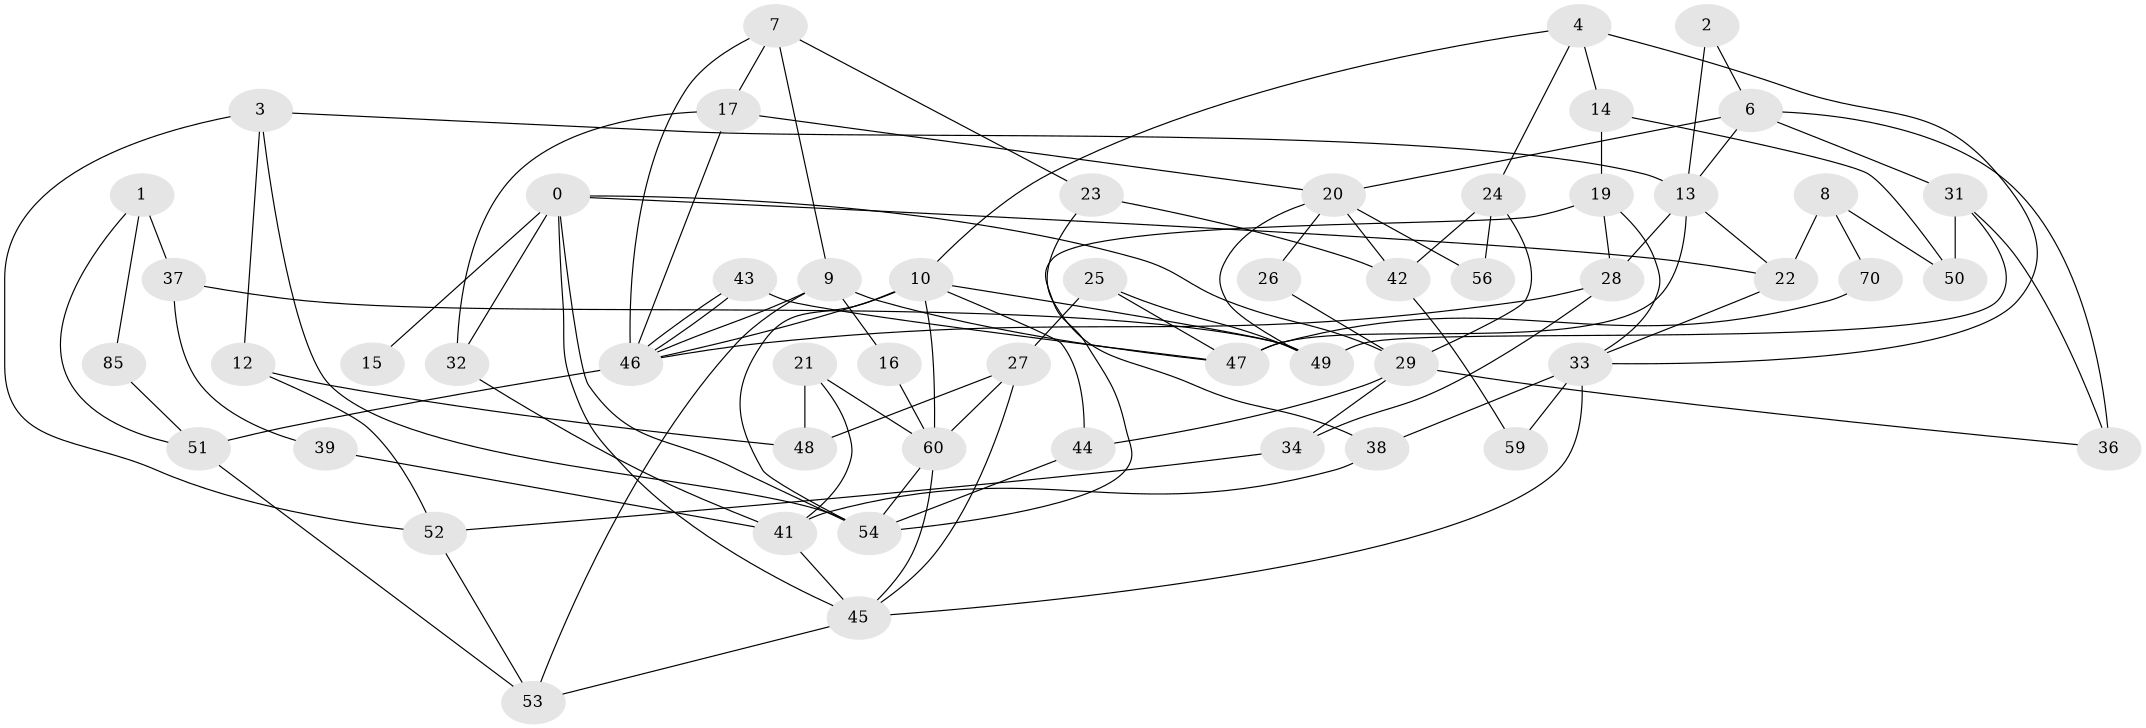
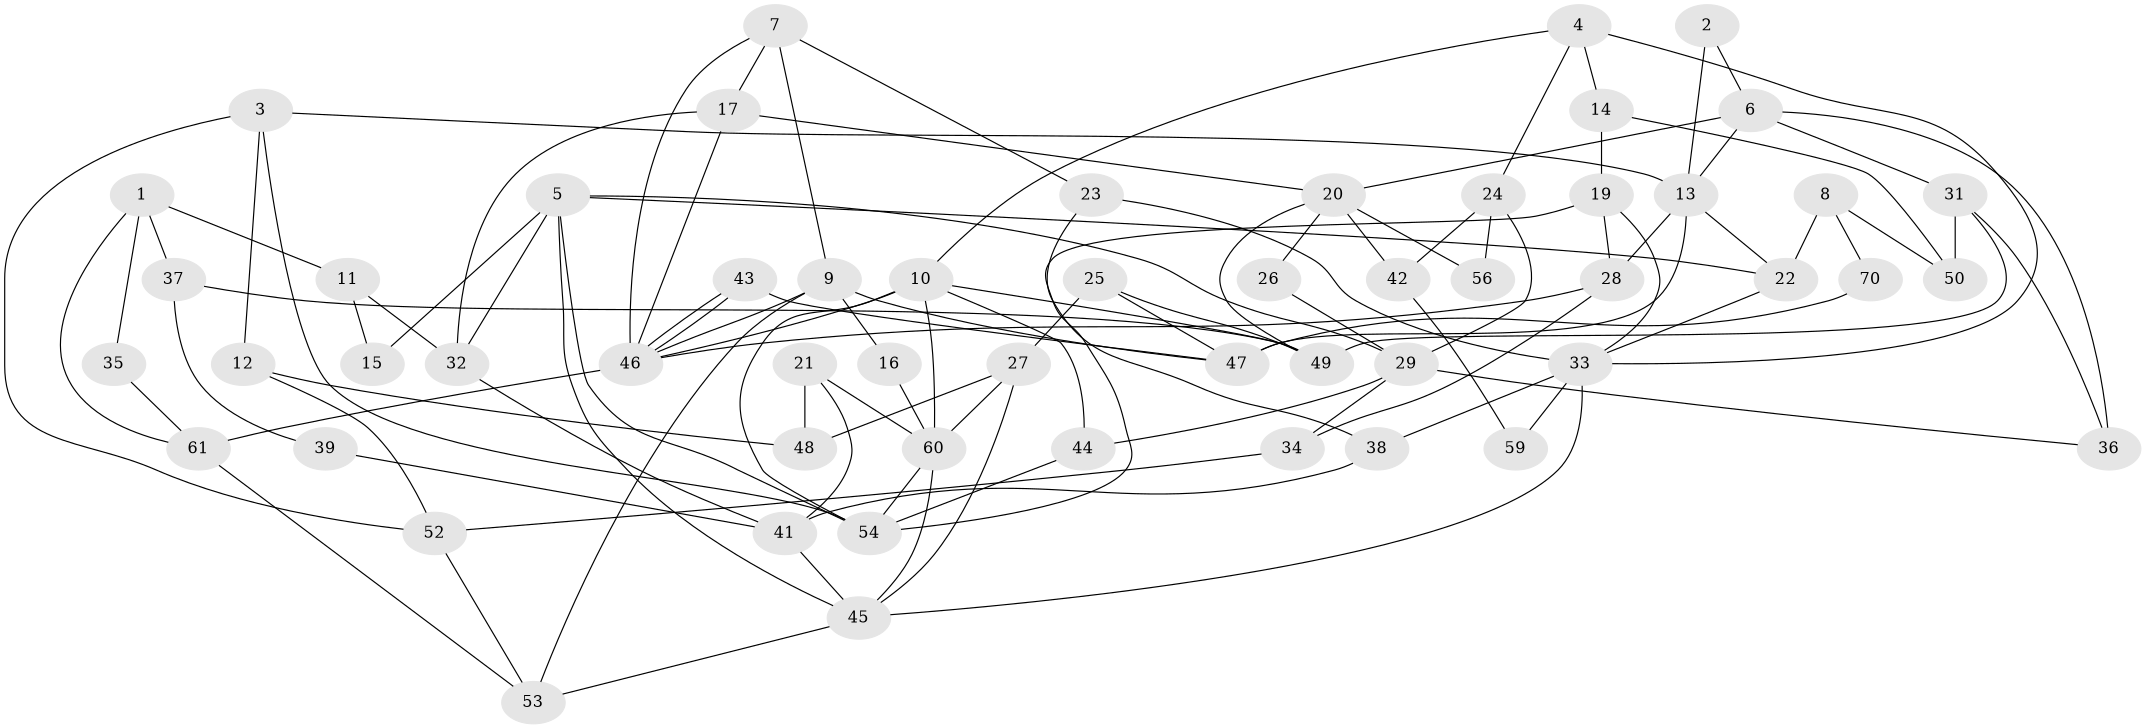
(558, 195) -> (558, 195)
(1211, 221) -> (1335, 281)
none -> (348, 280)
(114, 364) -> (114, 364)
(199, 449) -> (199, 449)
